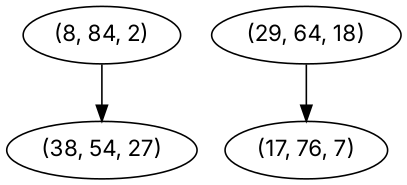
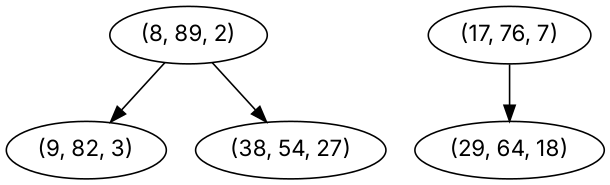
(102, 35) -> (189, 35)
(306, 85) -> (510, 85)
none -> (86, 150)
